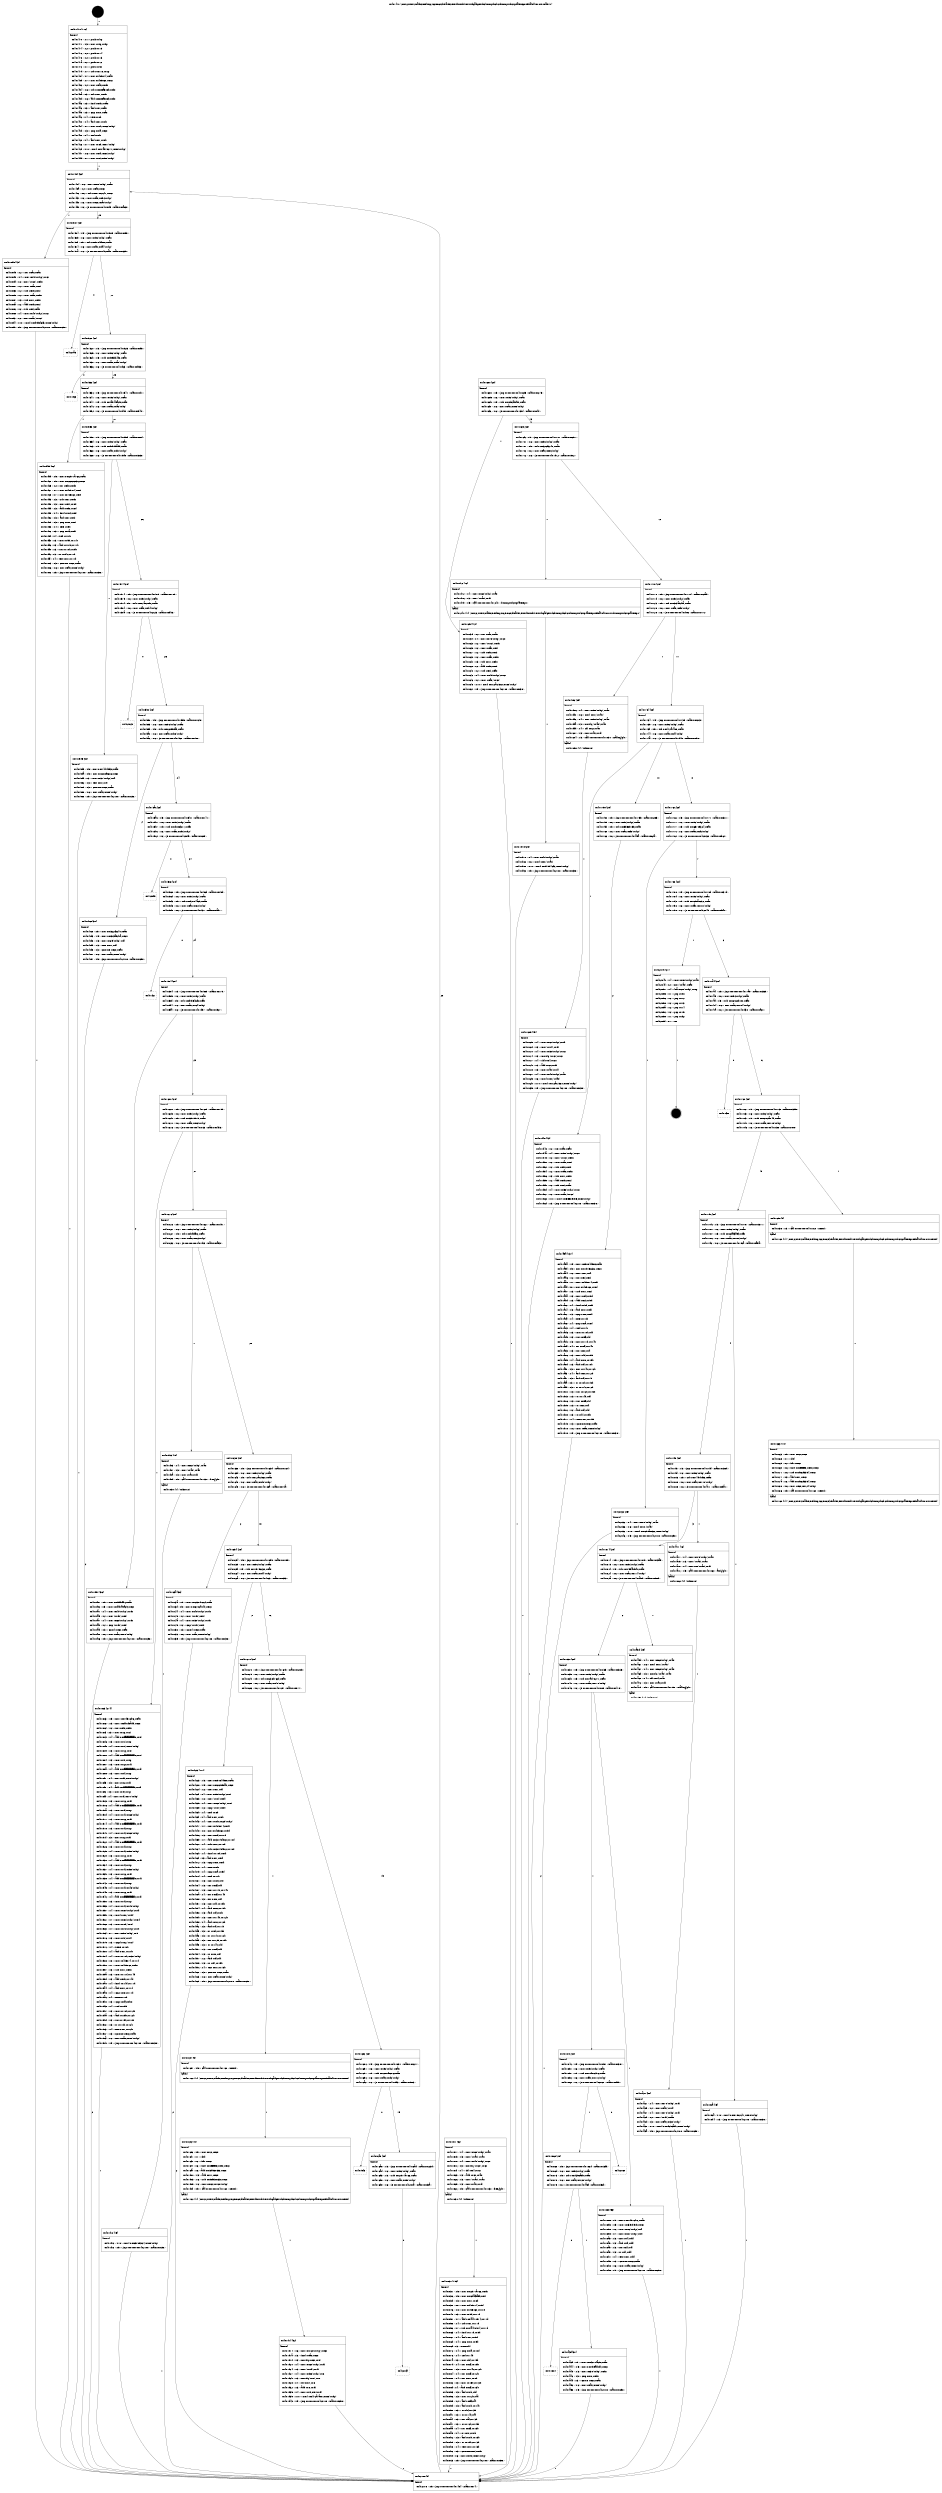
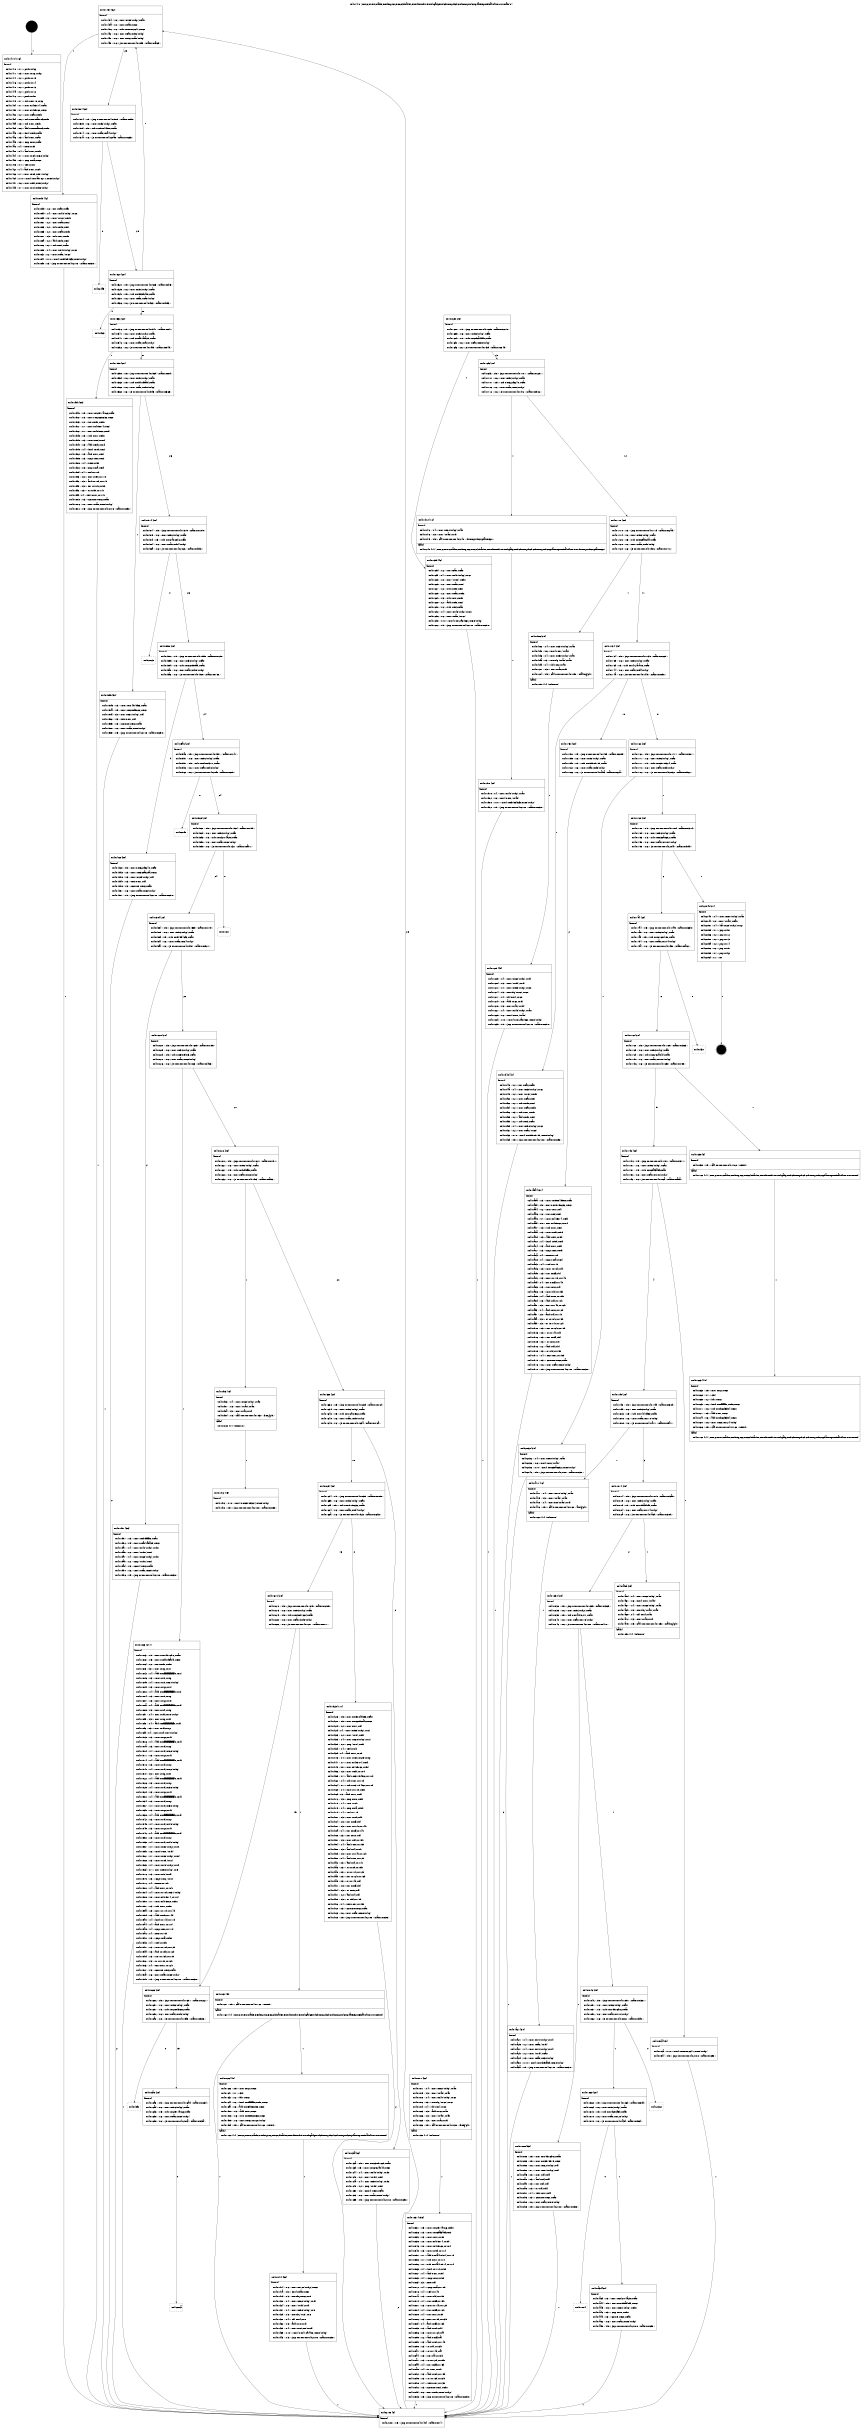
(98, 166) -> (144, 160)
(173, 2471) -> (215, 2261)
